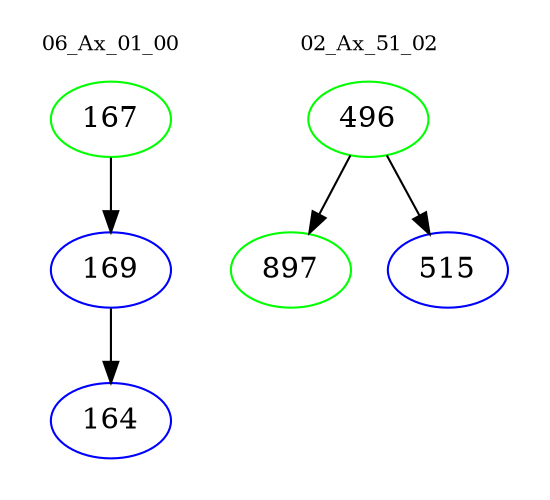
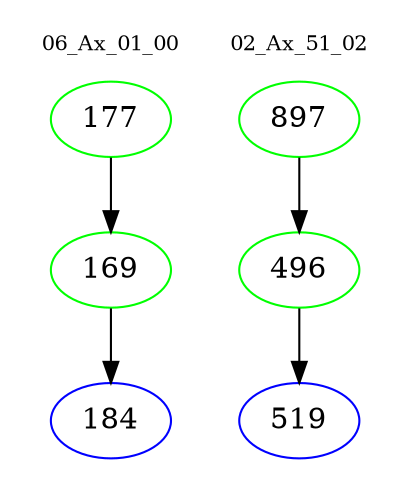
(111, 119) -> (111, 119)
(335, 185) -> (299, 184)
(111, 270) -> (111, 270)
(448, 270) -> (299, 421)
(111, 421) -> (111, 421)
